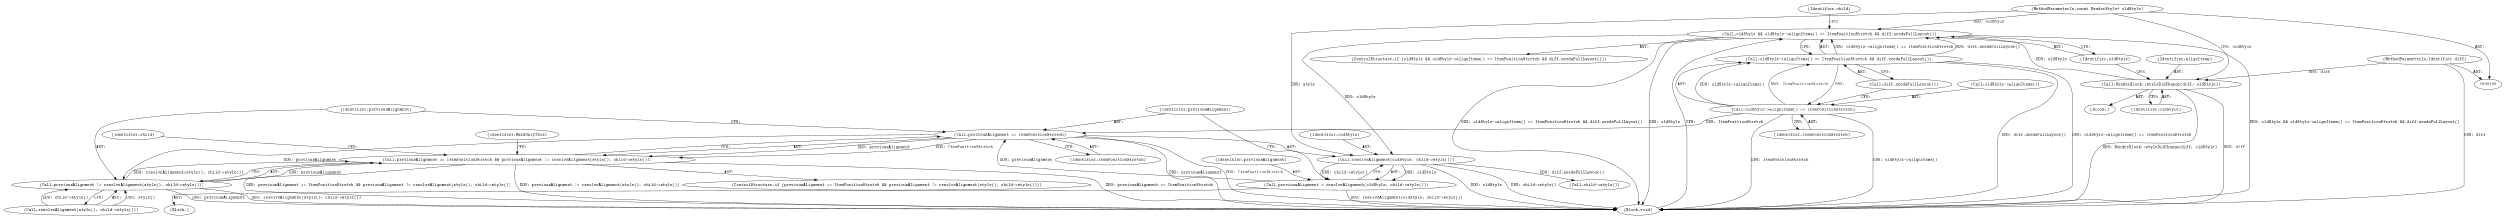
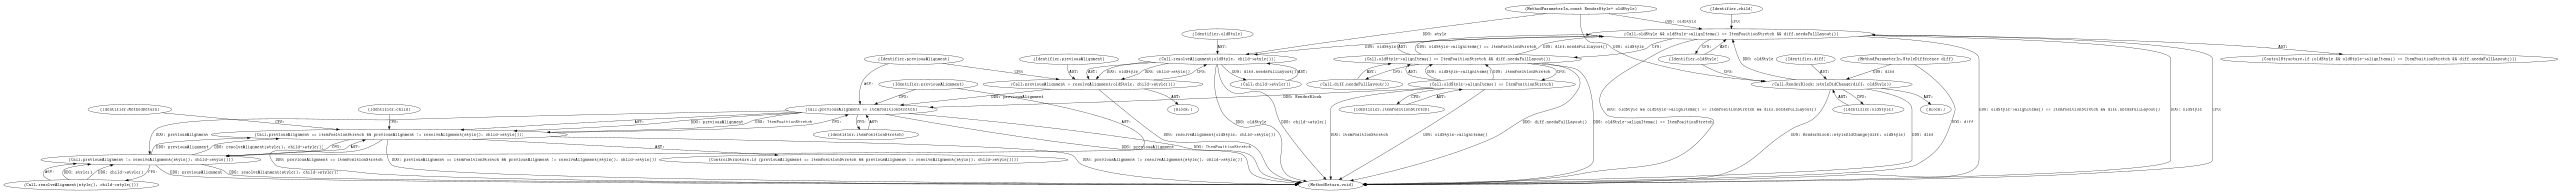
(2236, 47) -> (1629, 47)
(2185, 59) -> (1806, 59)
(2425, 59) -> (1906, 59)
(2005, 84) -> none
(2488, 84) -> none
(1853, 97) -> none
(1735, 122) -> (1303, 97)
(517, 135) -> (130, 109)
(1210, 139) -> (1292, 67)
(1638, 210) -> (1331, 185)
